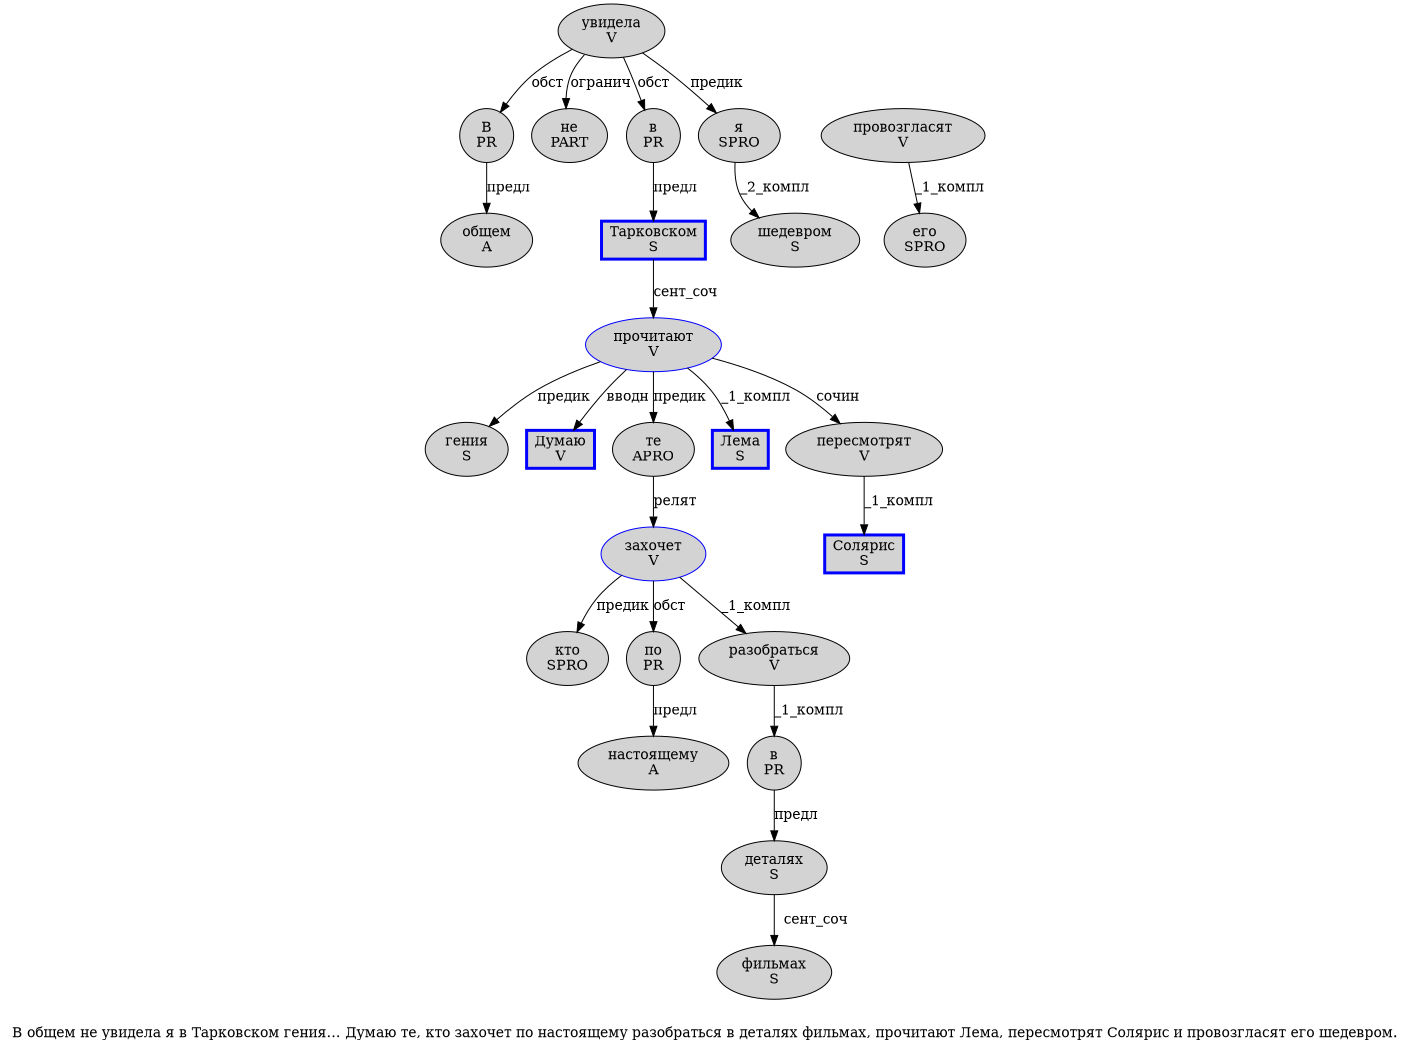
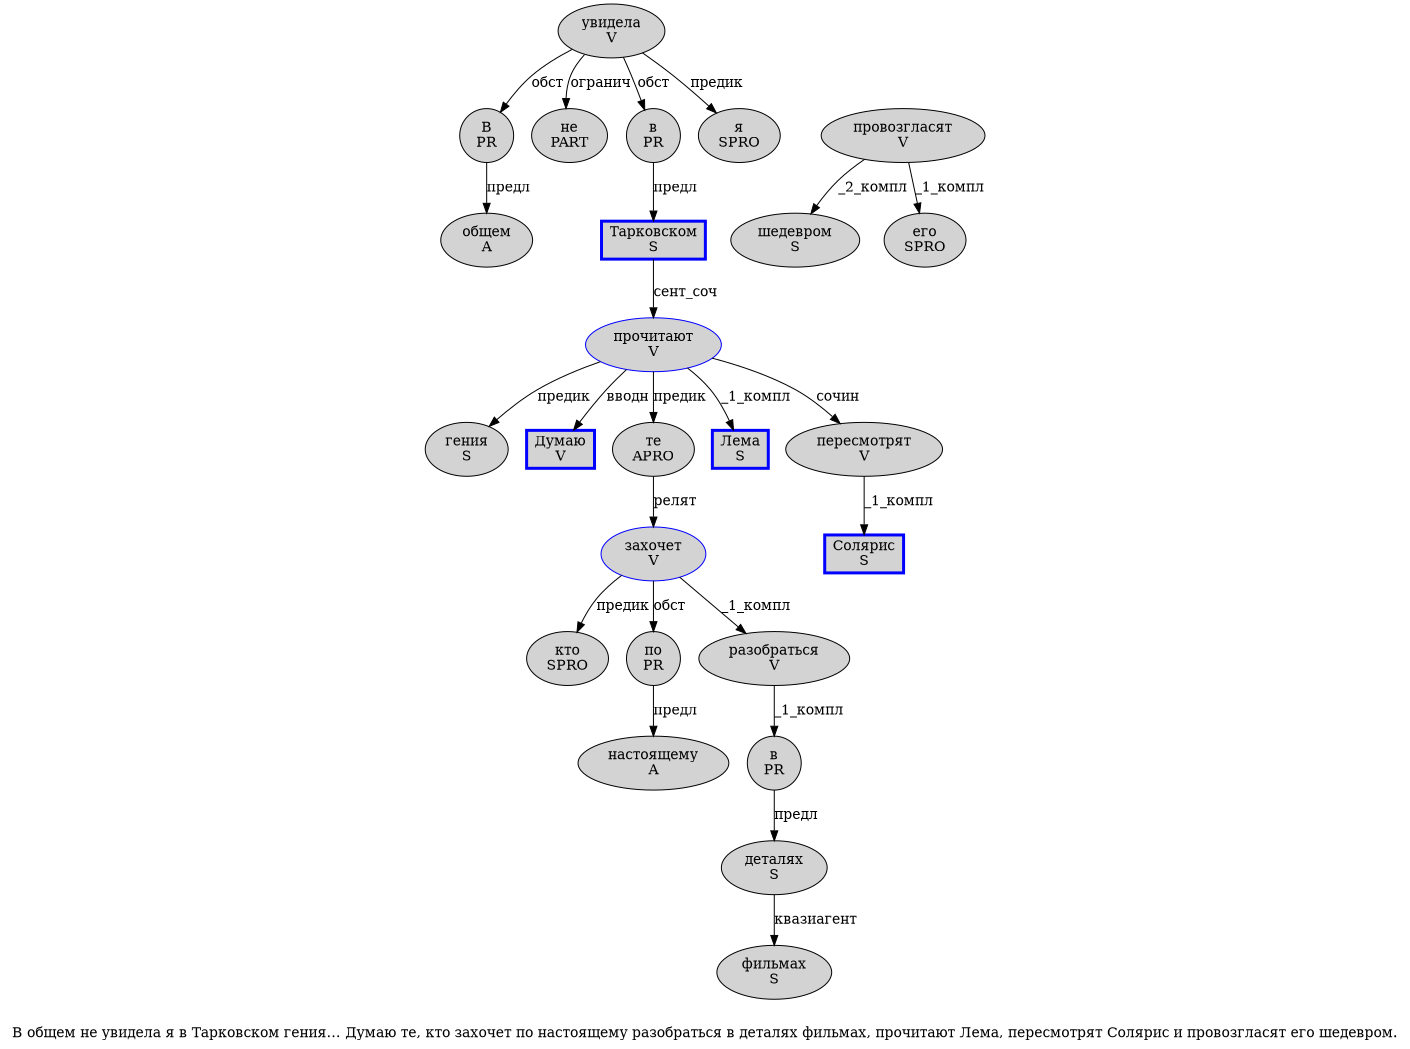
(738, 189) -> (838, 180)
(816, 920) -> (816, 920)
